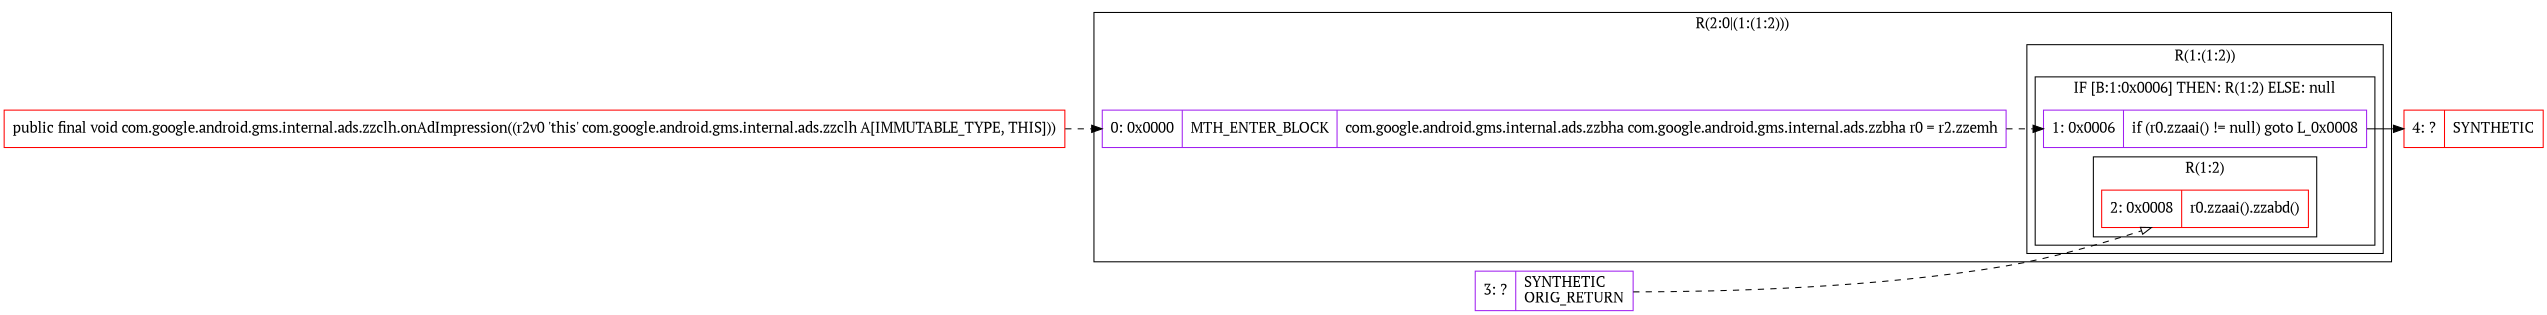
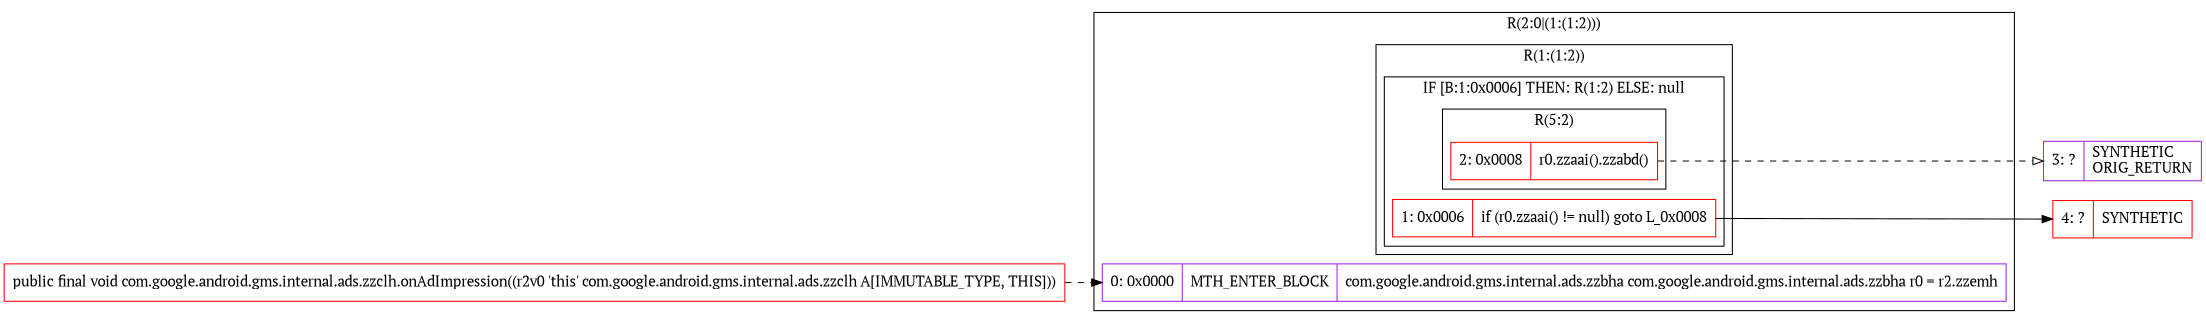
(2020, 129) -> none
(2205, 129) -> (1554, 218)
(2205, 169) -> (1554, 121)
(1890, 281) -> (1845, 161)
